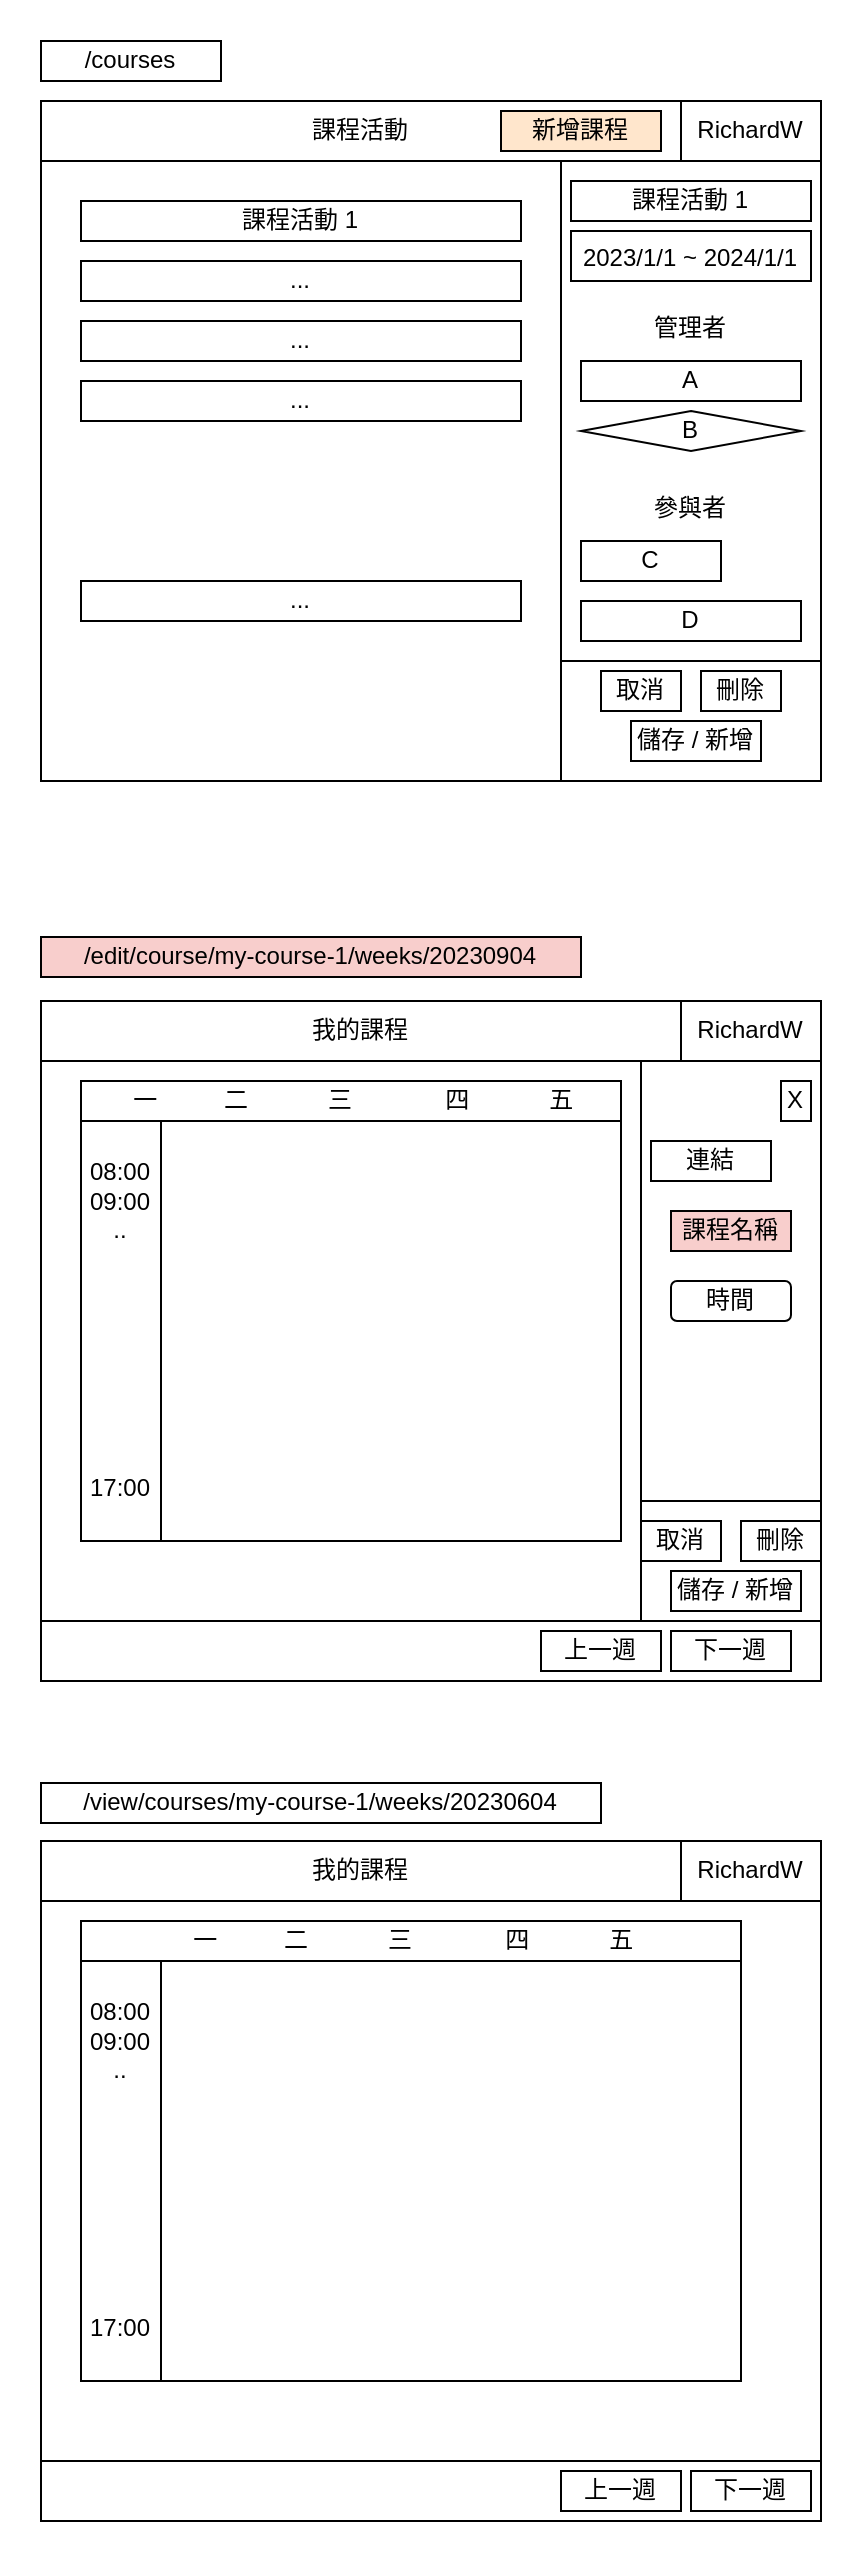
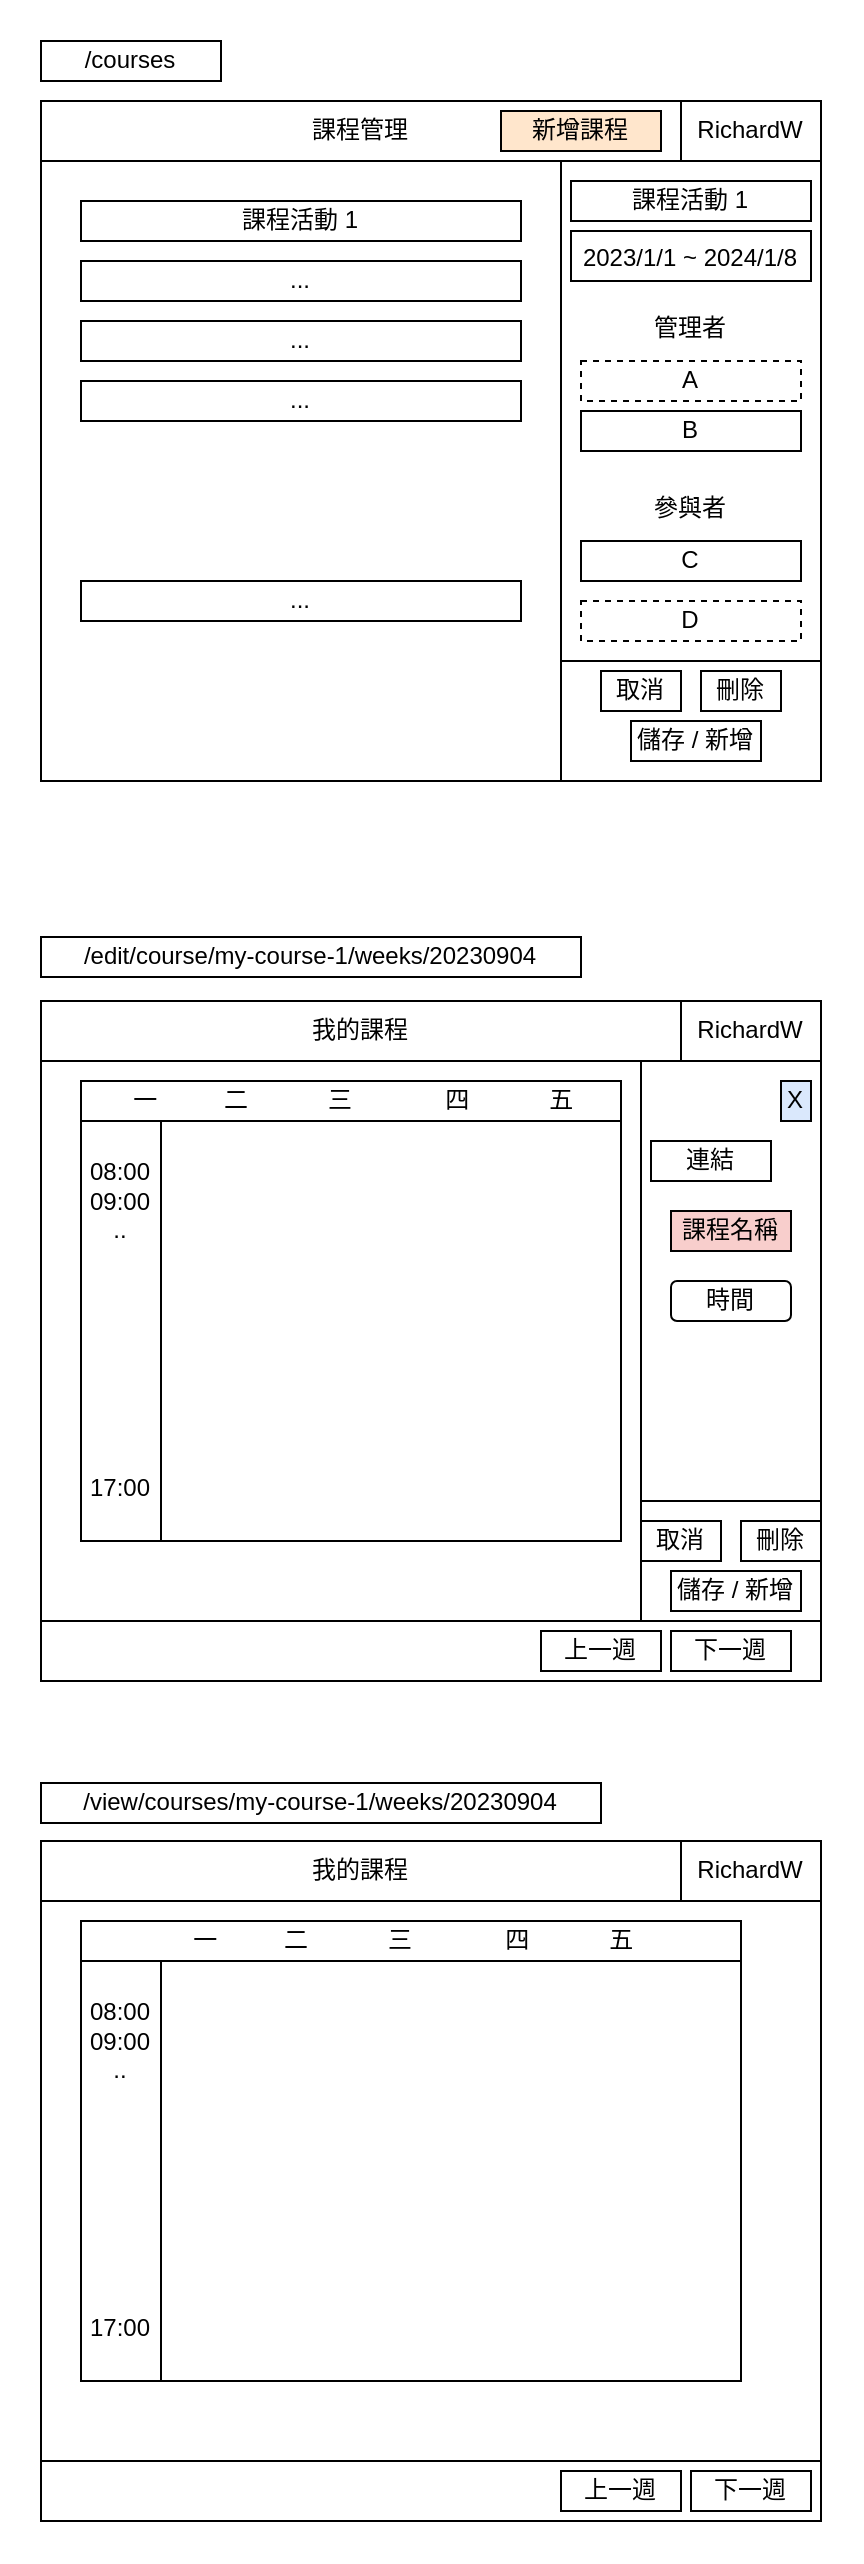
(361, 131) -> (361, 131)
(691, 274) -> (691, 274)
(691, 381) -> (691, 381)
(691, 431) -> (691, 431)
(651, 561) -> (691, 561)
(691, 621) -> (691, 621)
(311, 957) -> (311, 957)
(796, 1101) -> (796, 1101)
(321, 1803) -> (321, 1803)
